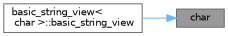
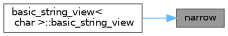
(200, 18) -> (200, 18)
